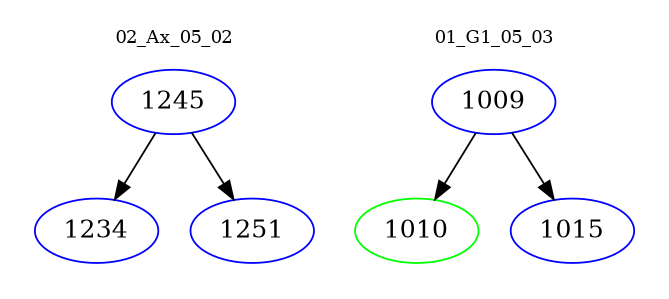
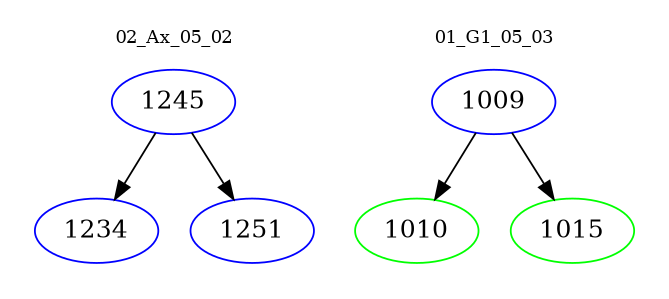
(572, 231) -> (572, 231)
